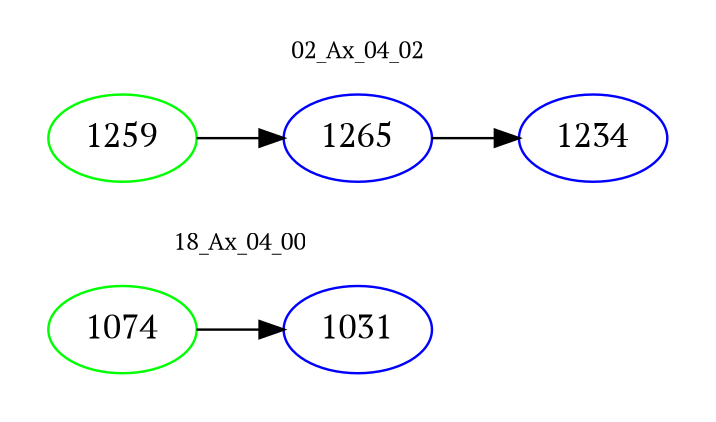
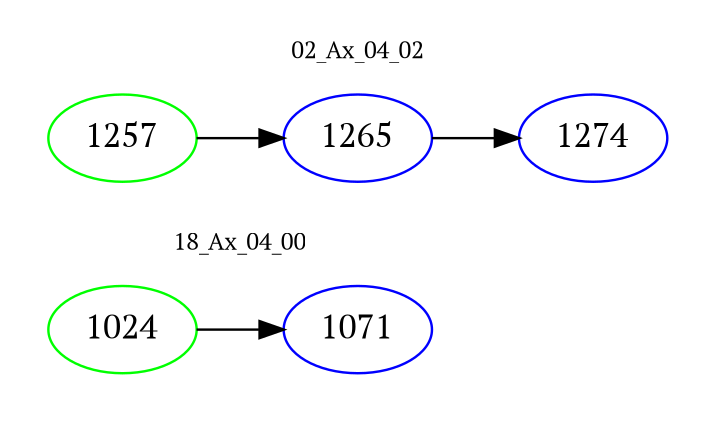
(123, 138) -> (123, 138)
(593, 138) -> (593, 138)
(123, 330) -> (123, 330)
(358, 330) -> (358, 330)
